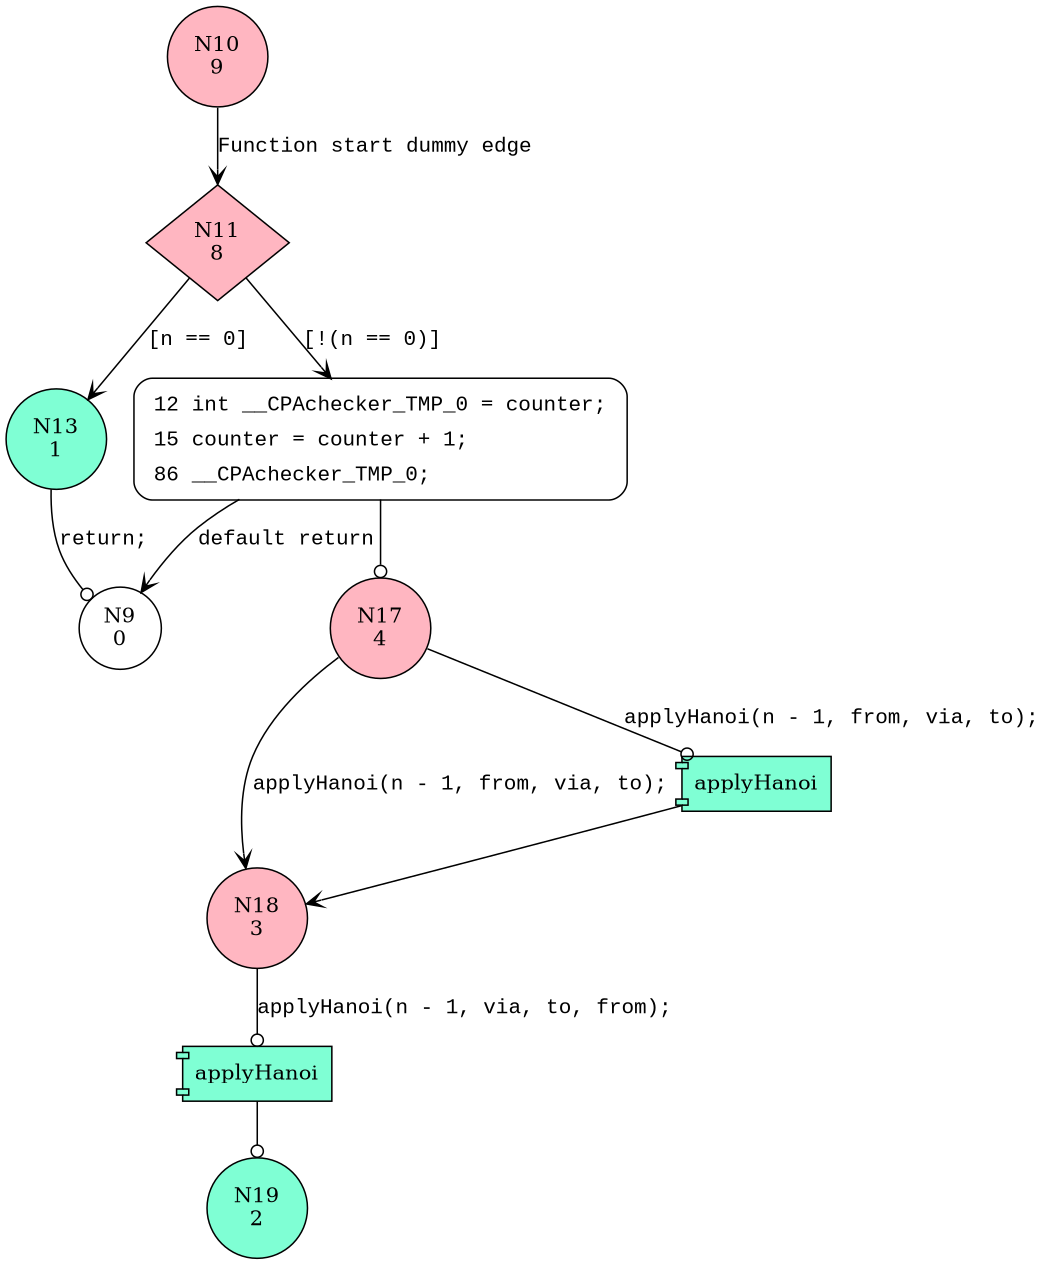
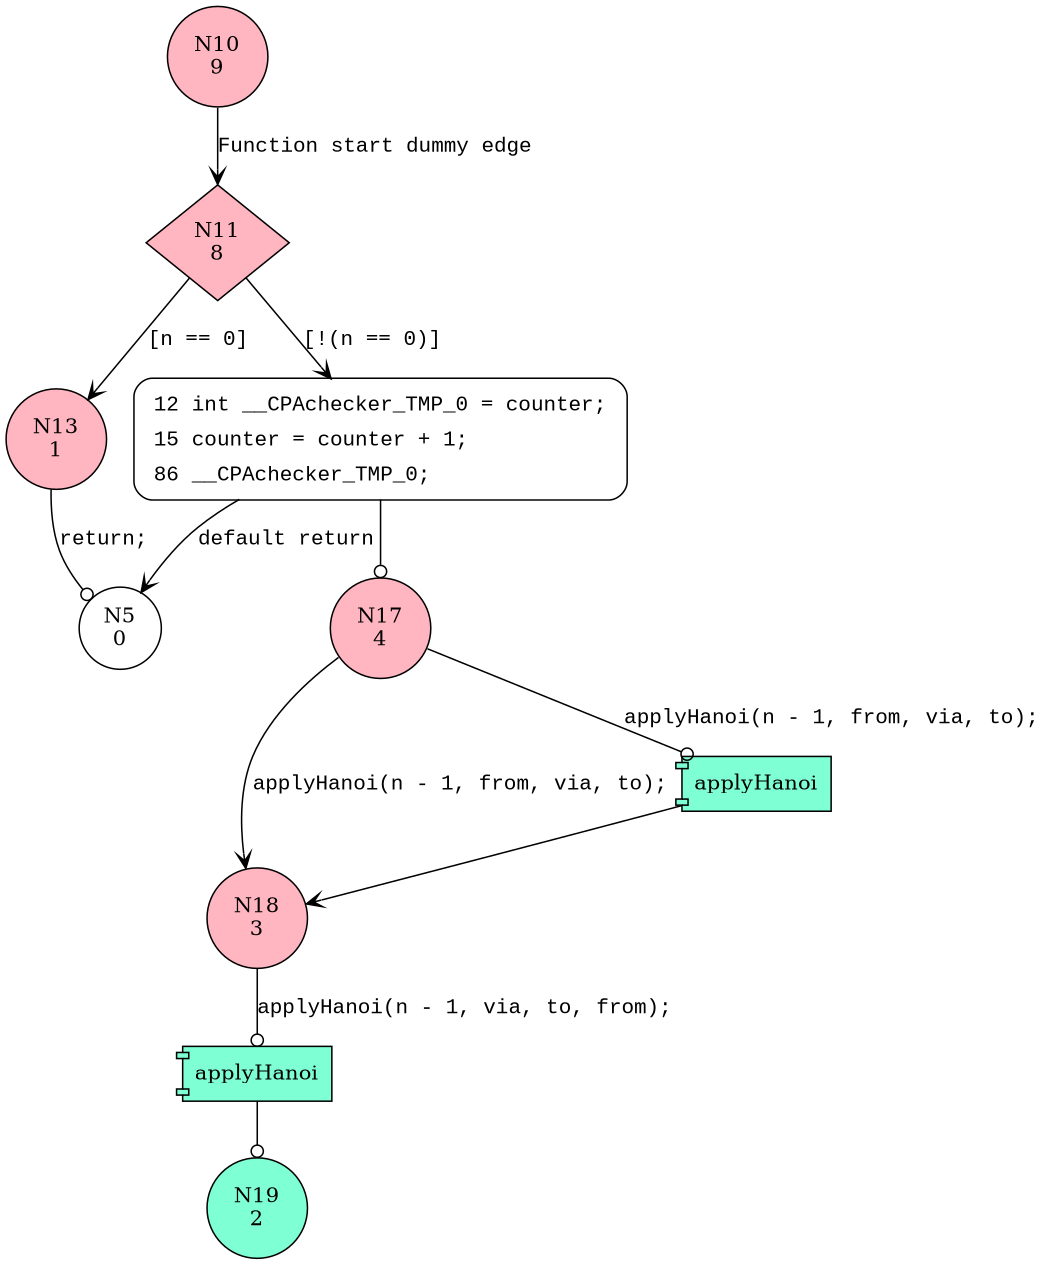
(56, 439) -> (56, 439)
(120, 628) -> (120, 628)
